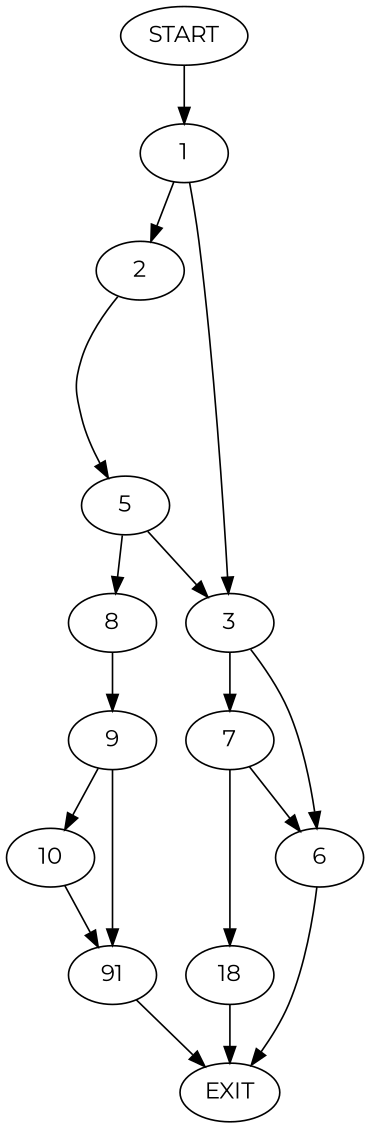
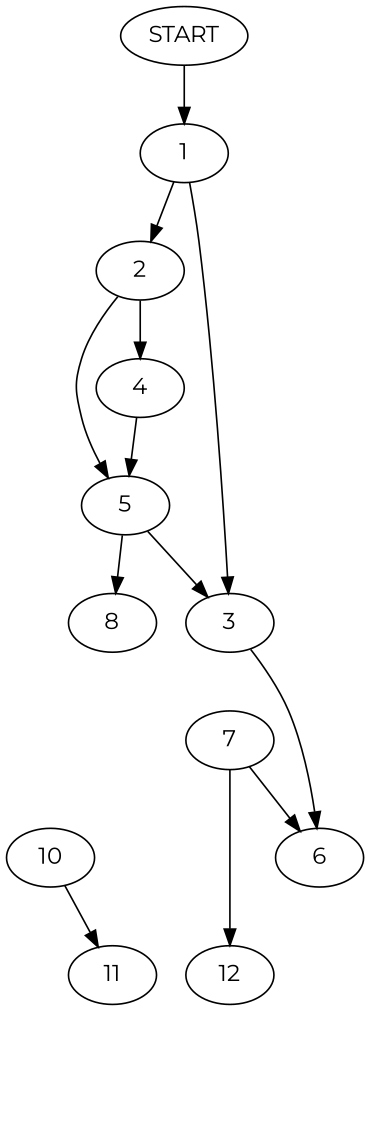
none -> (140, 388)
(230, 674) -> none
(113, 740) -> none
(113, 975) -> (113, 975)
(230, 975) -> (230, 975)
(230, 1092) -> none
